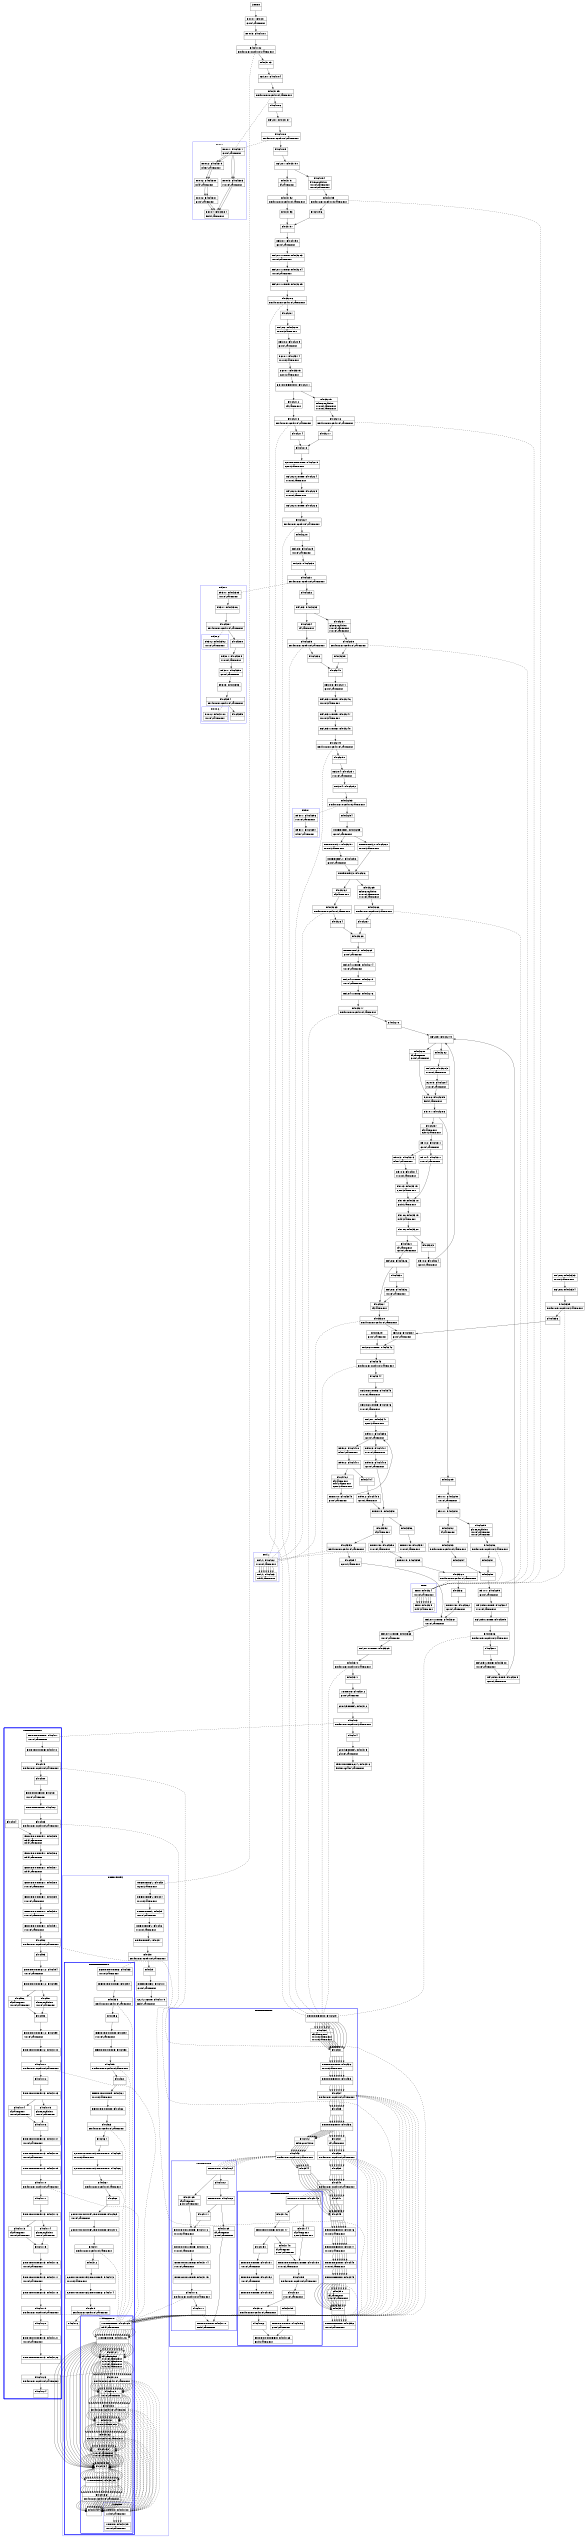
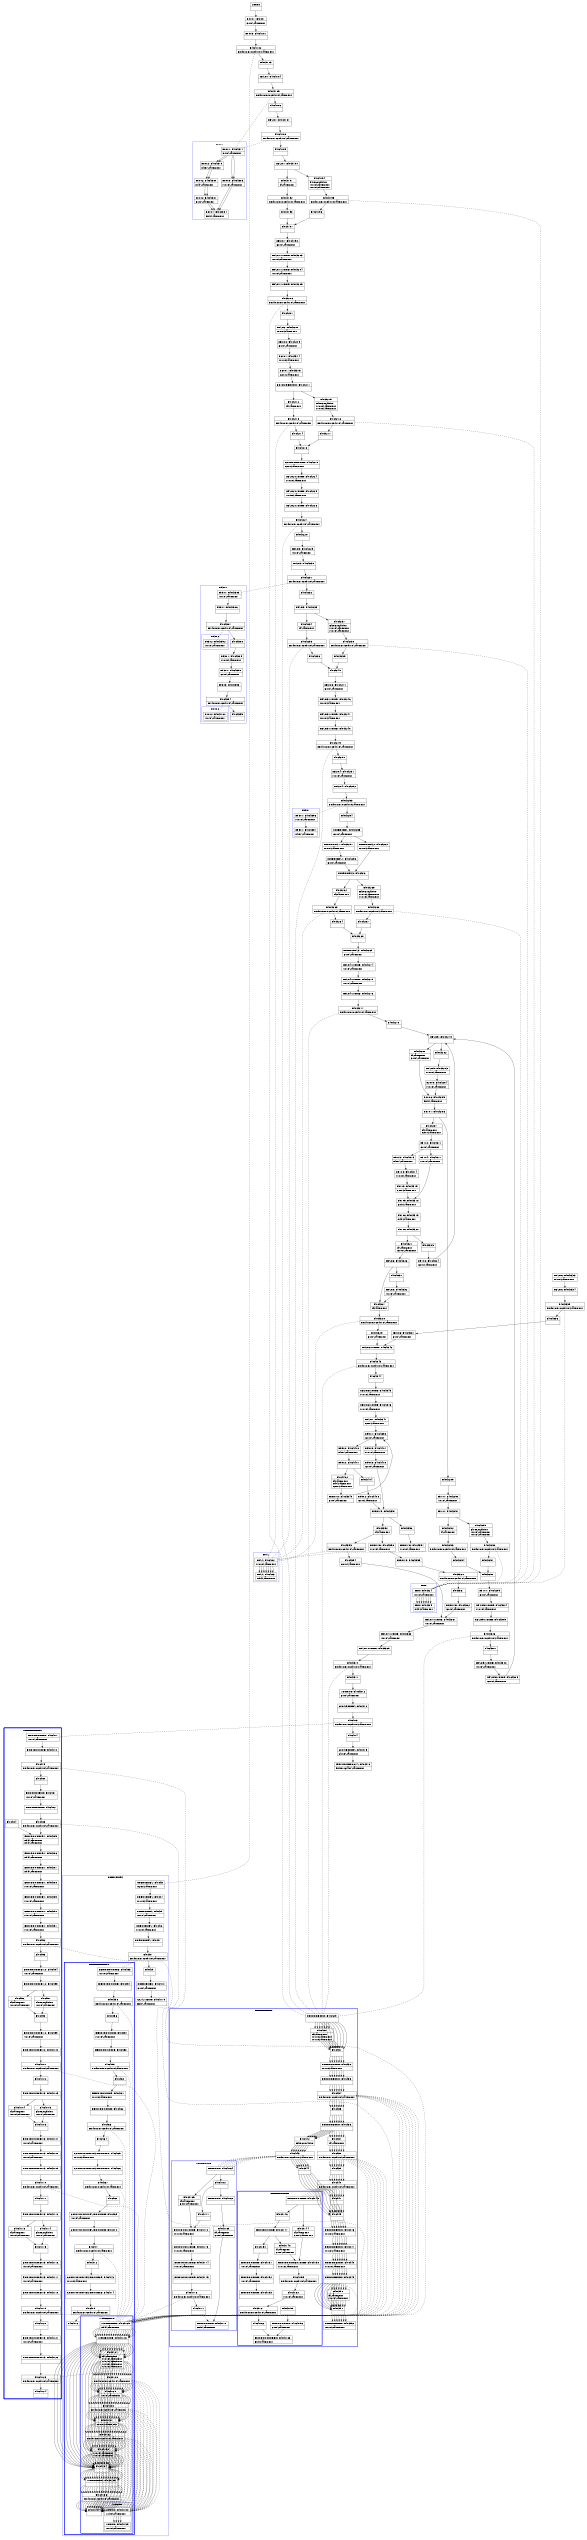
(296, 495) -> (296, 495)
(391, 1327) -> (378, 1327)
(213, 2208) -> (203, 2196)
